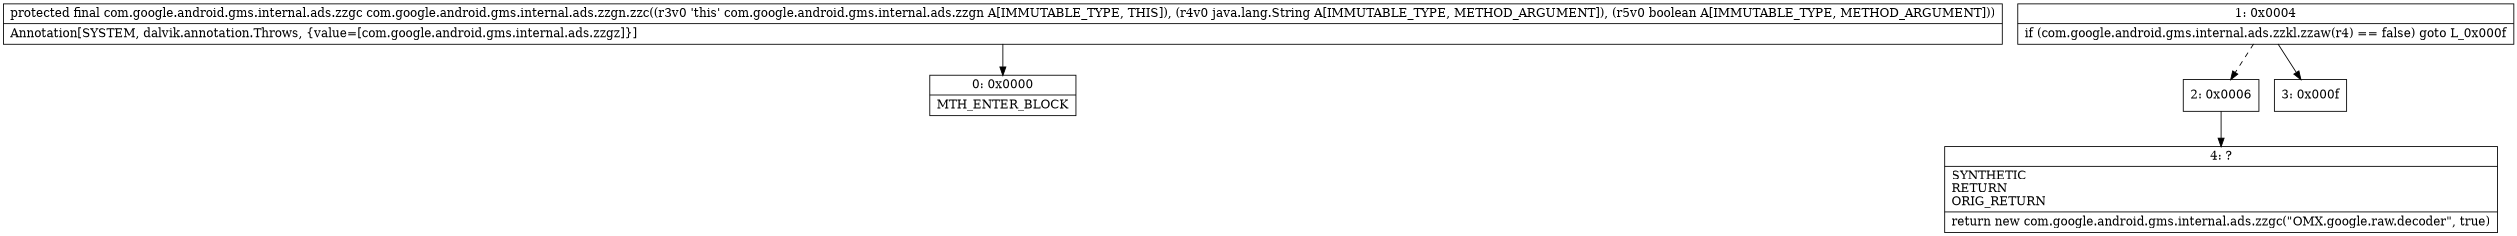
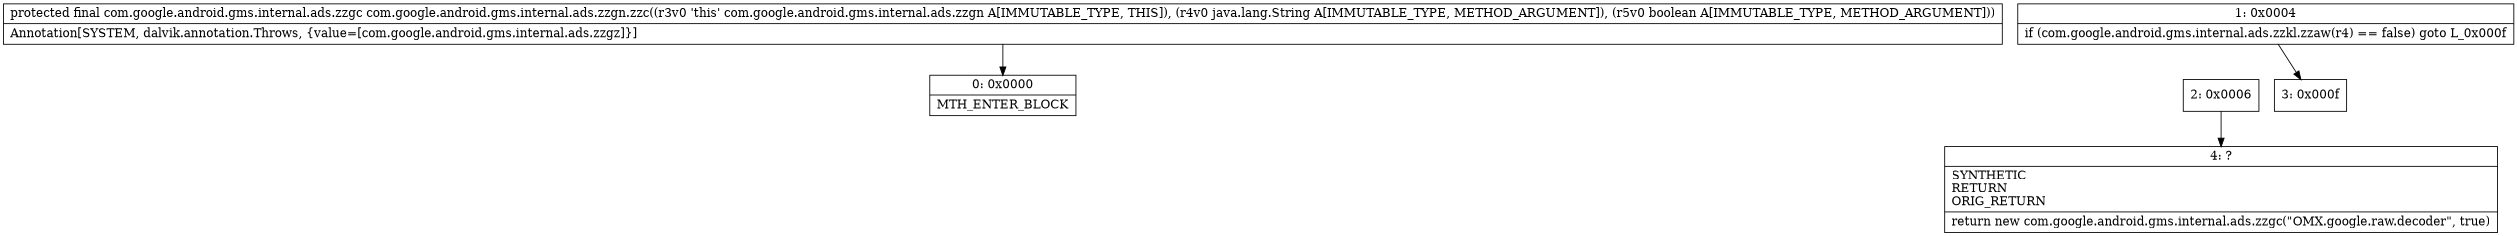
(2244, 58) -> none
